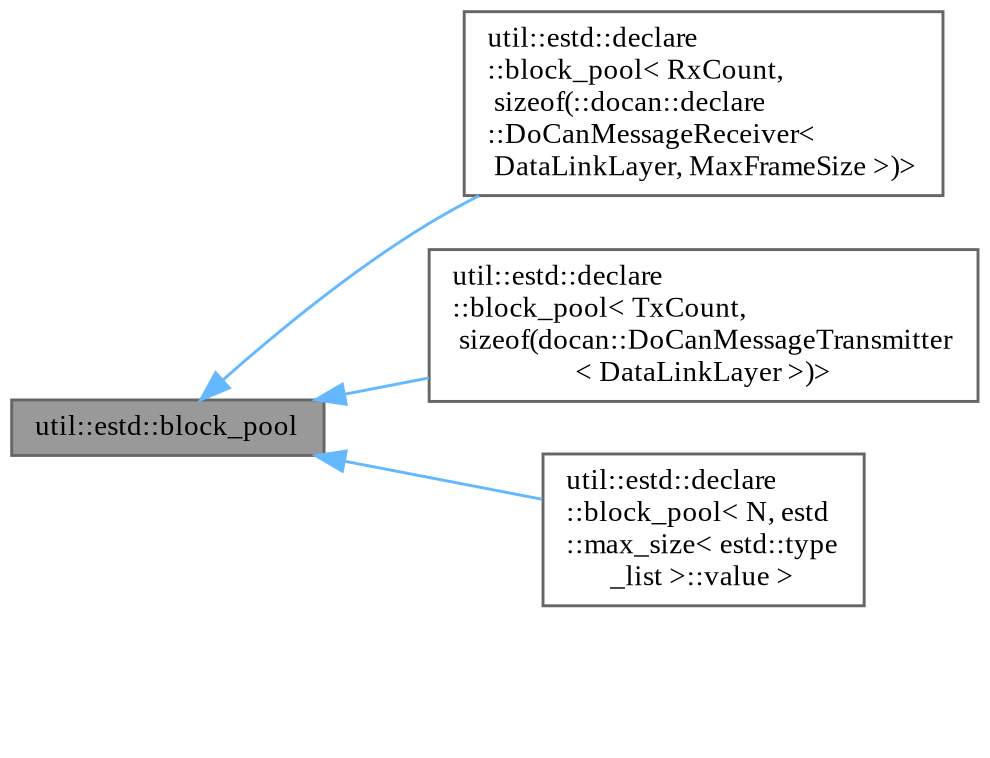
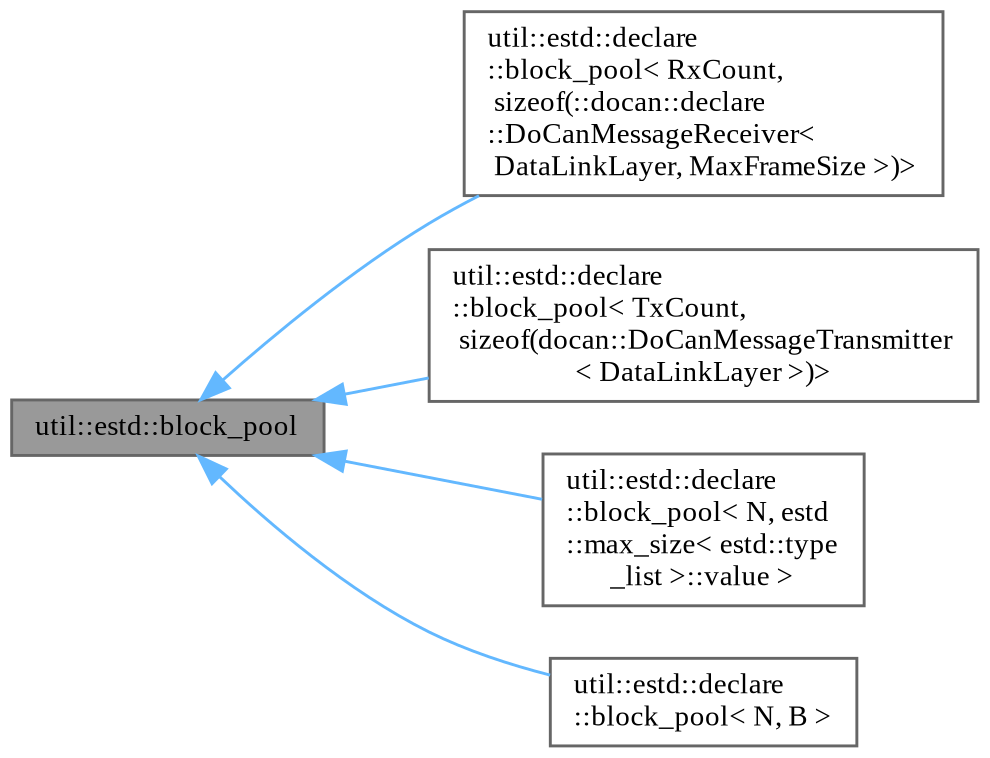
none -> (704, 702)
